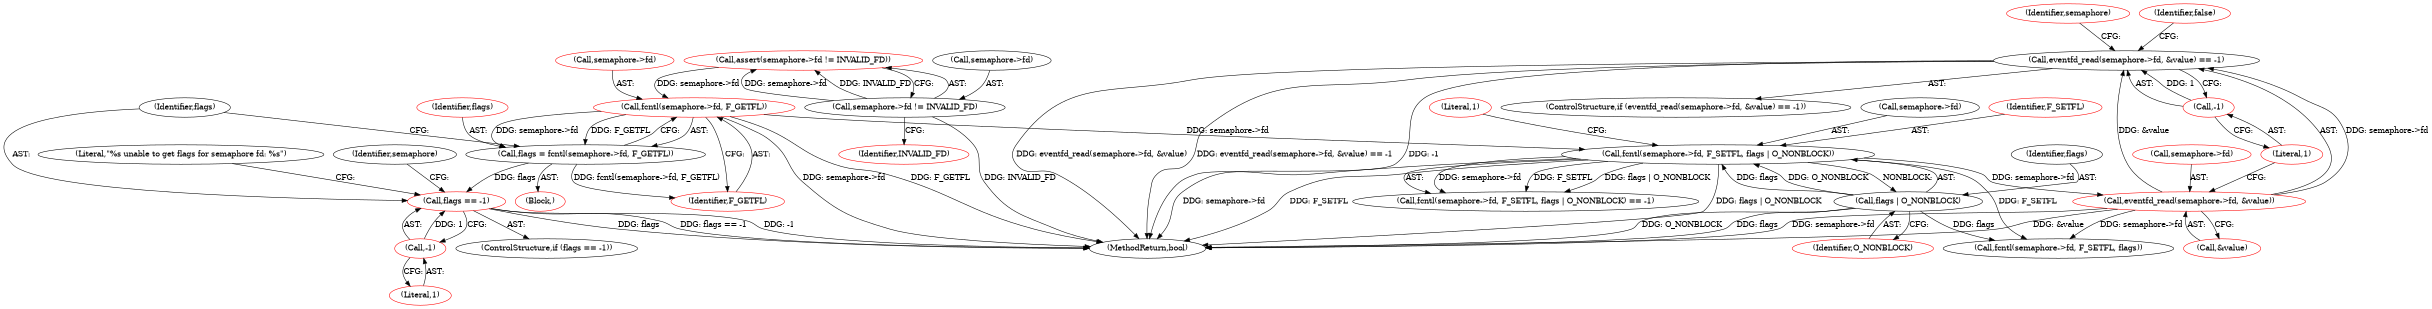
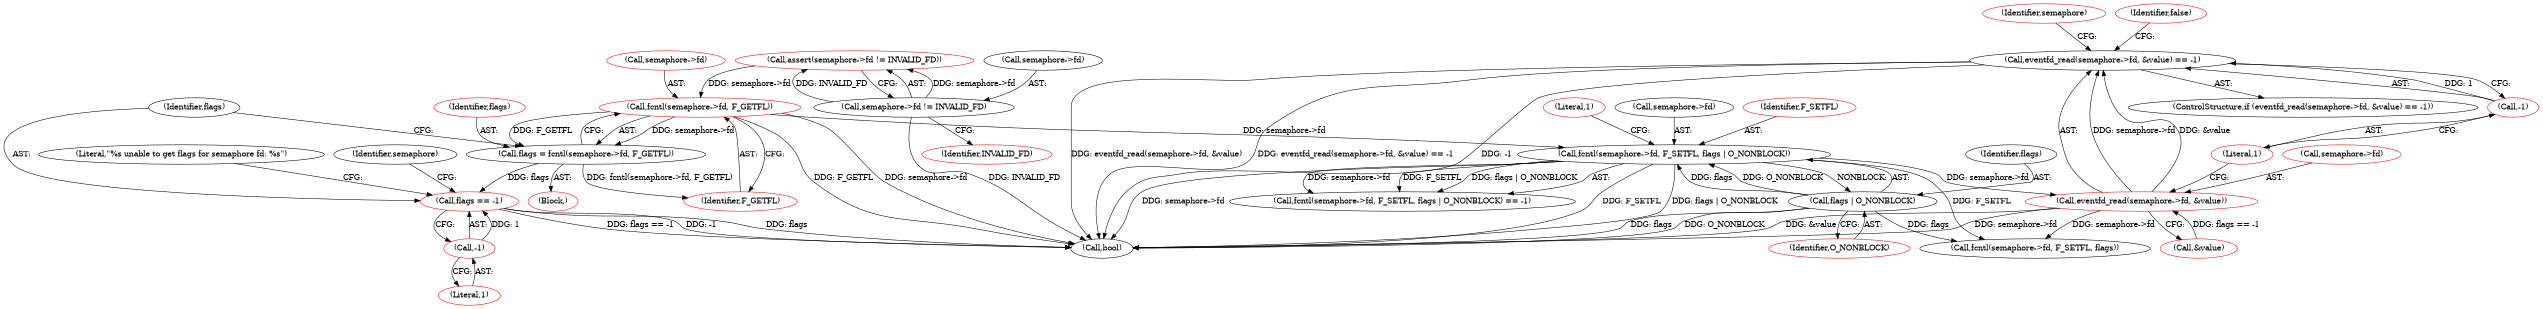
(2198, 225) -> (2226, 225)
(547, 249) -> none
(1147, 249) -> (1102, 249)
